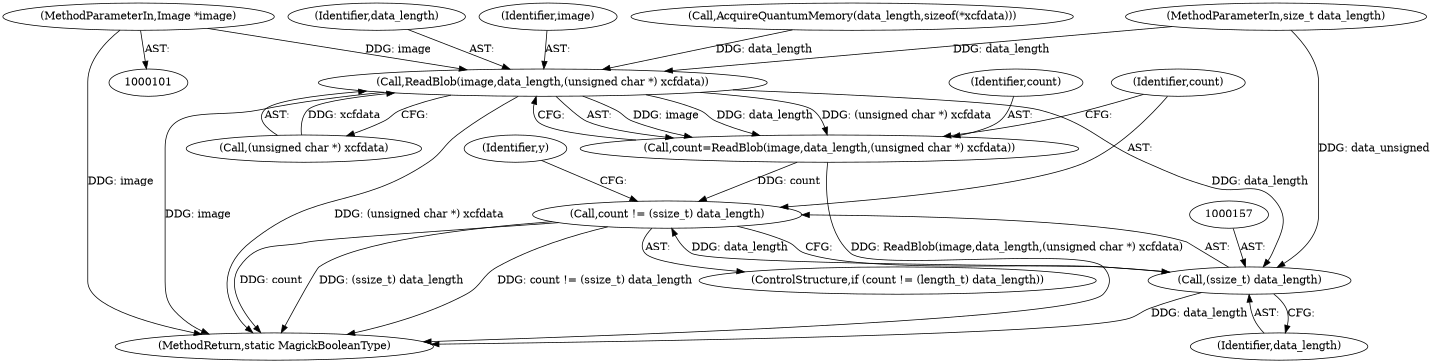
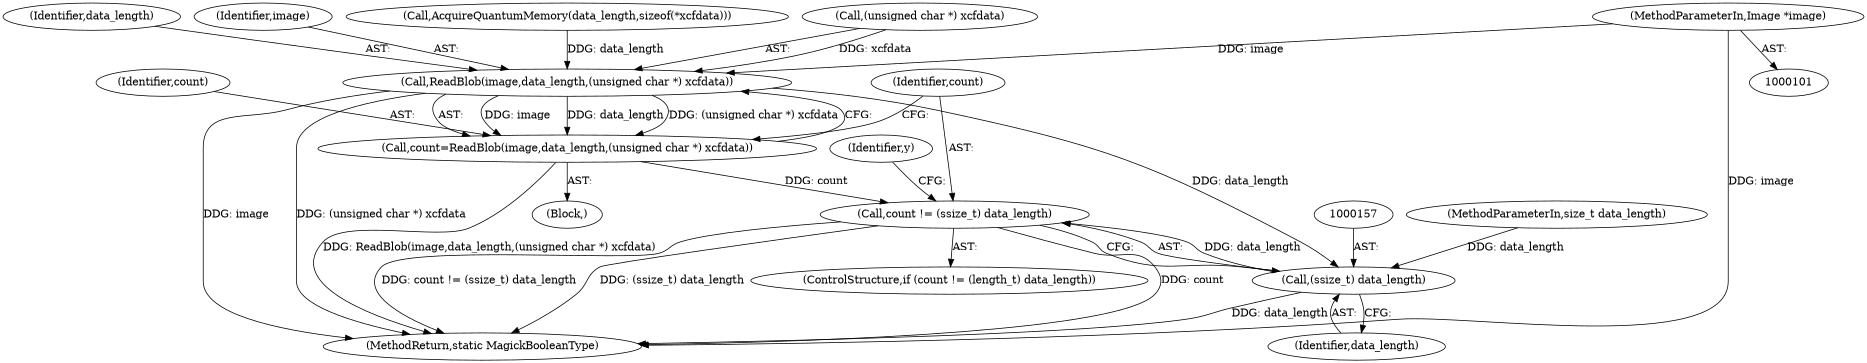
(922, 49) -> none
(401, 110) -> none
(1374, 149) -> (1516, 248)
none -> (567, 215)
